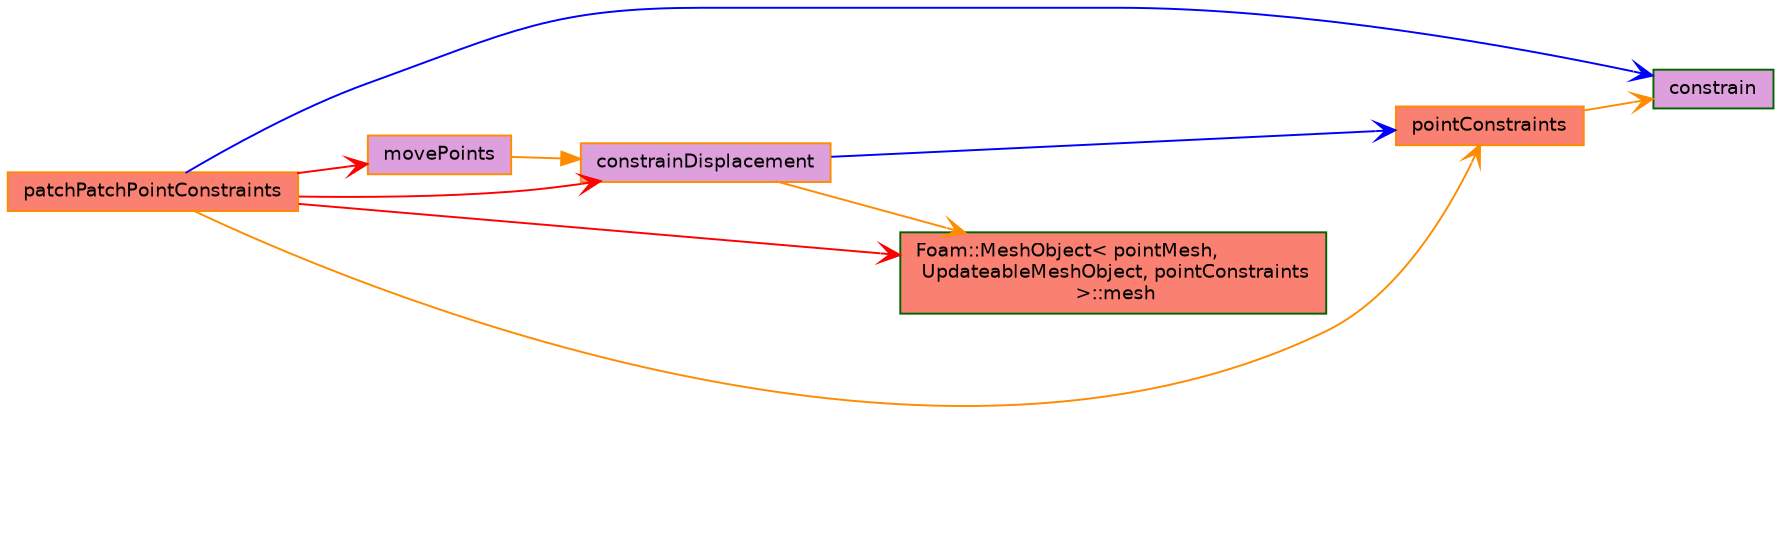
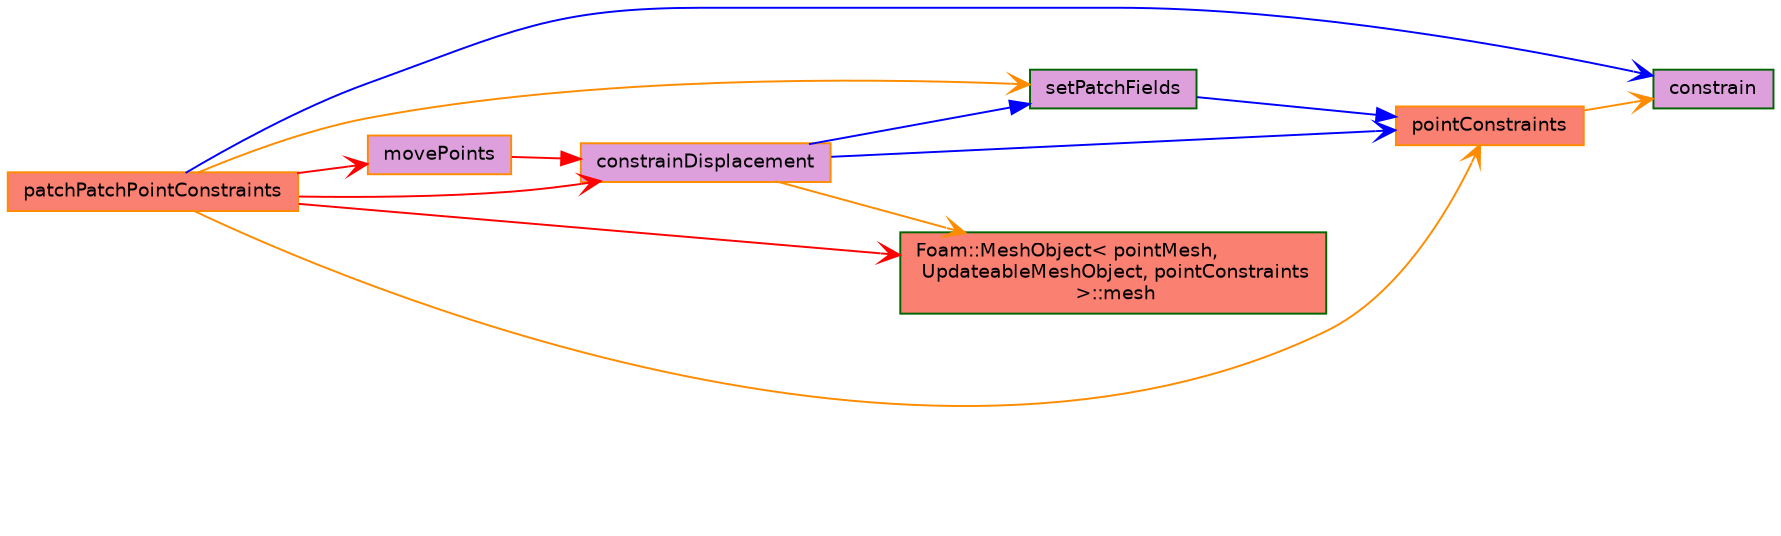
none -> (1113, 89)
(536, 158) -> (536, 158)
